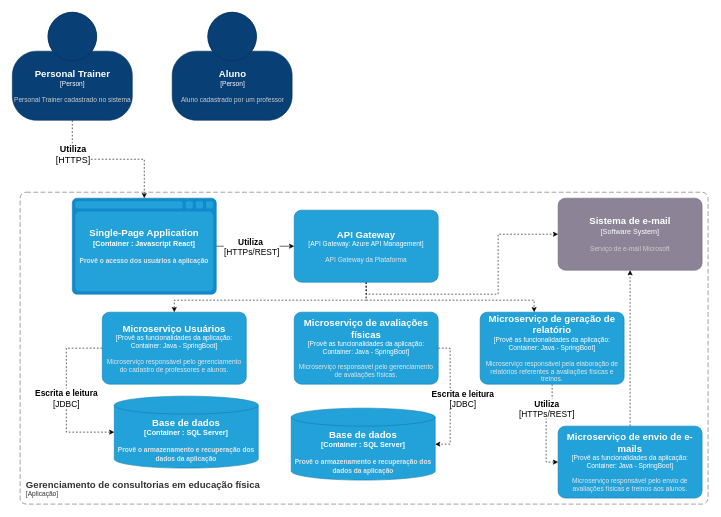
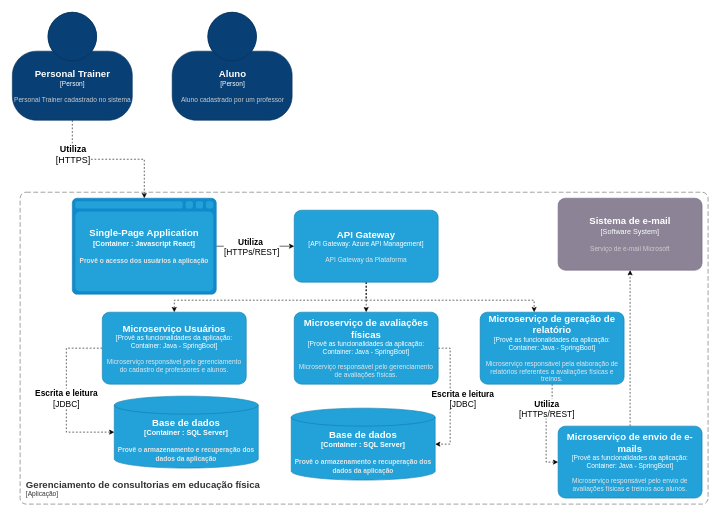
(552, 234) -> (366, 306)
